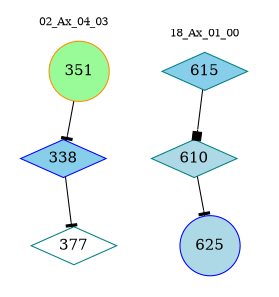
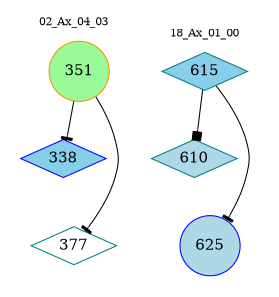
(201, 193) -> (248, 148)
(68, 199) -> (118, 163)
